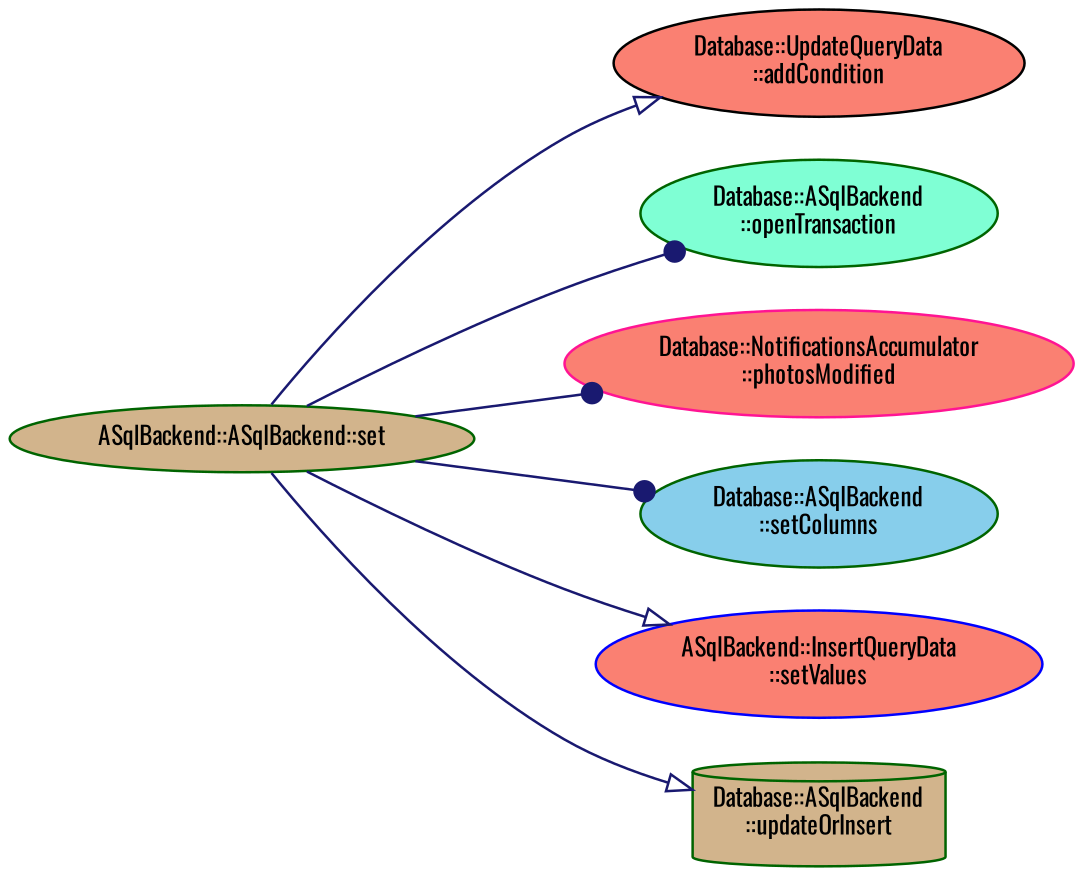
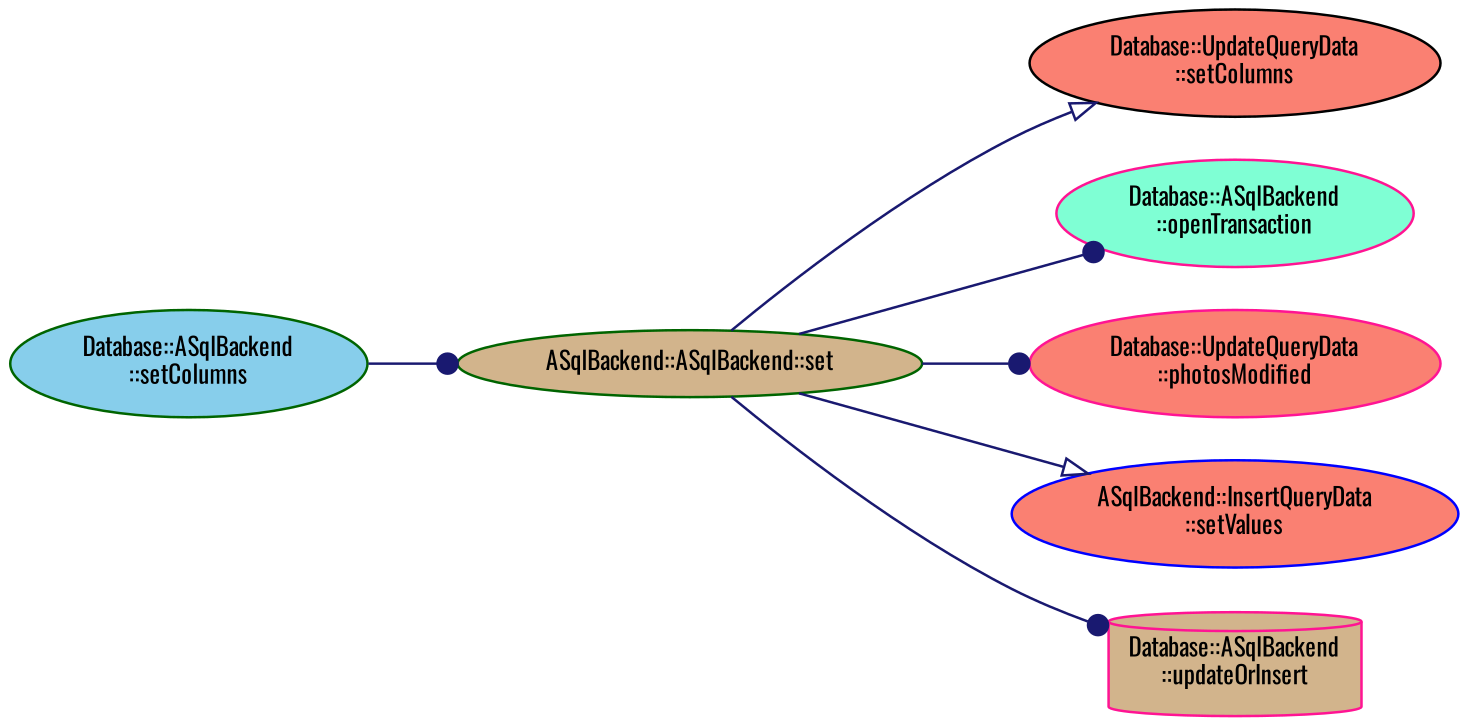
(819, 63) -> (1235, 63)
(819, 213) -> (1235, 213)
(819, 364) -> (1235, 364)
(525, 476) -> (403, 364)
(449, 656) -> (901, 523)
(819, 814) -> (1235, 664)
